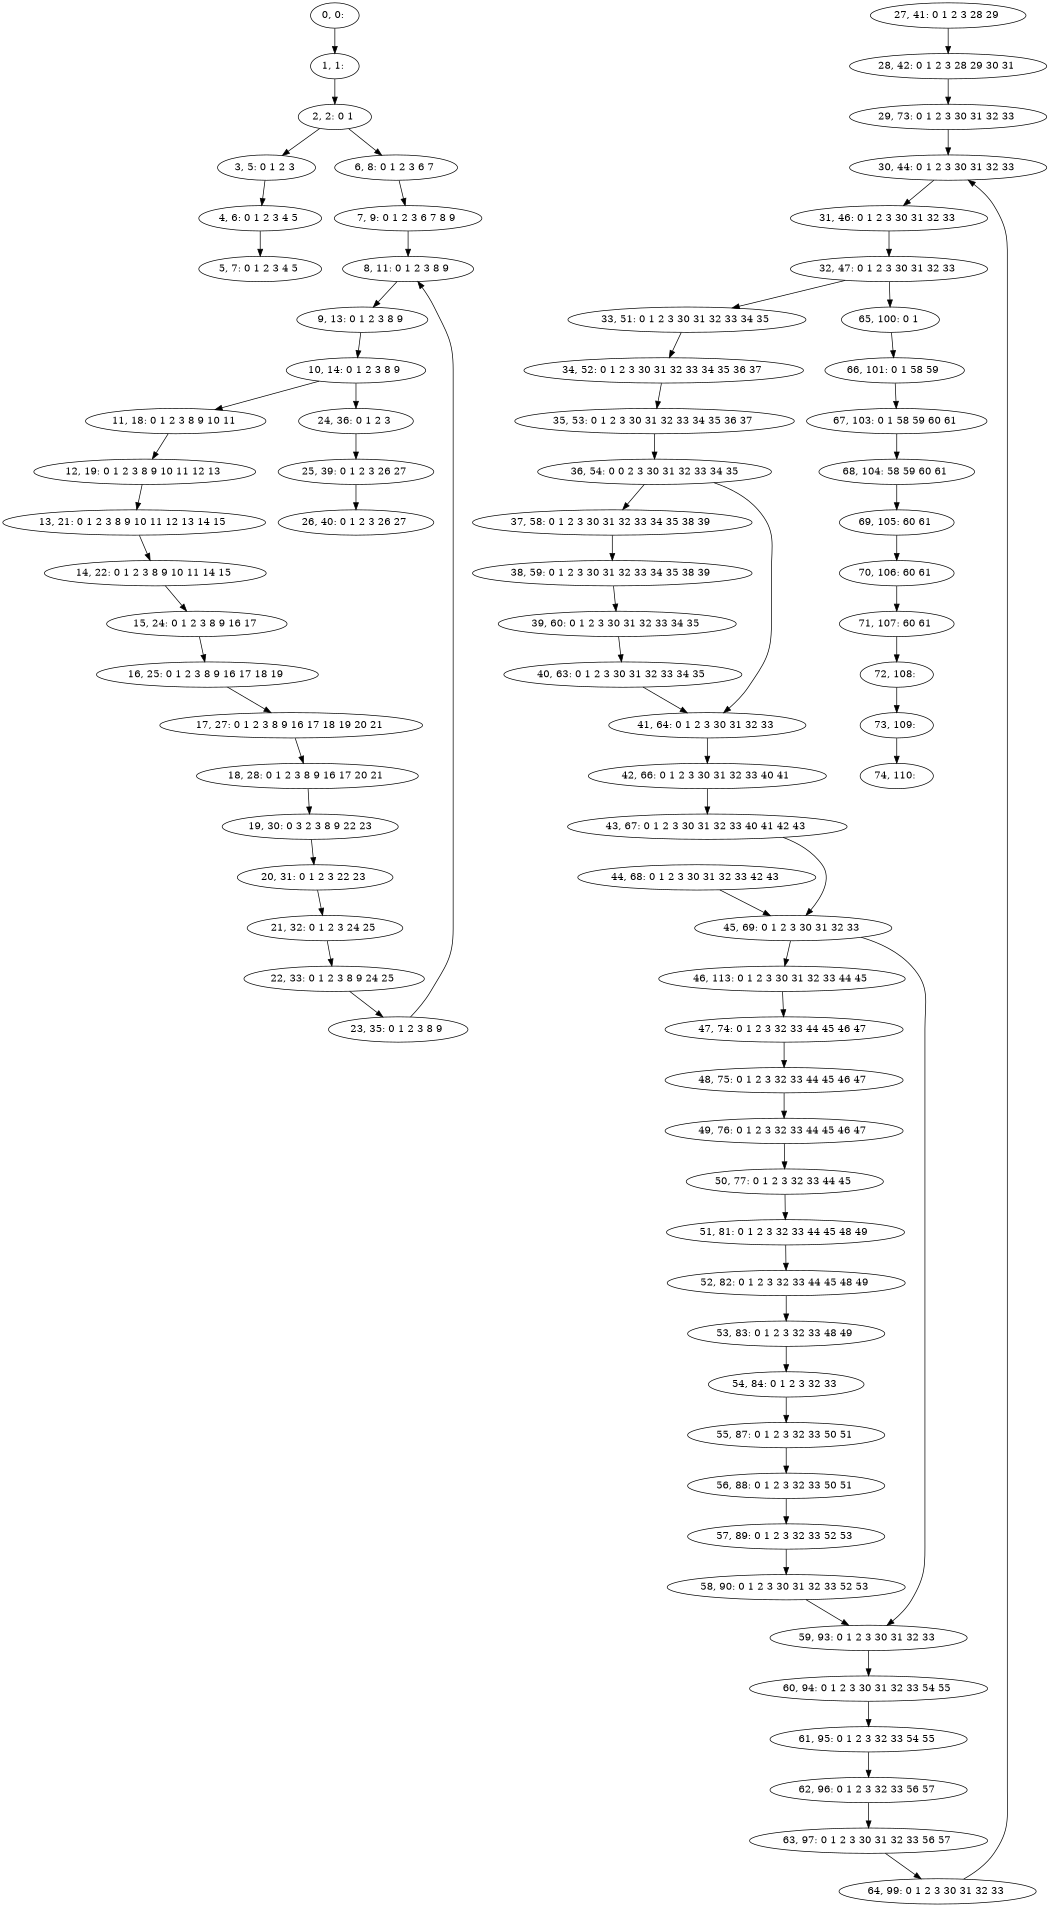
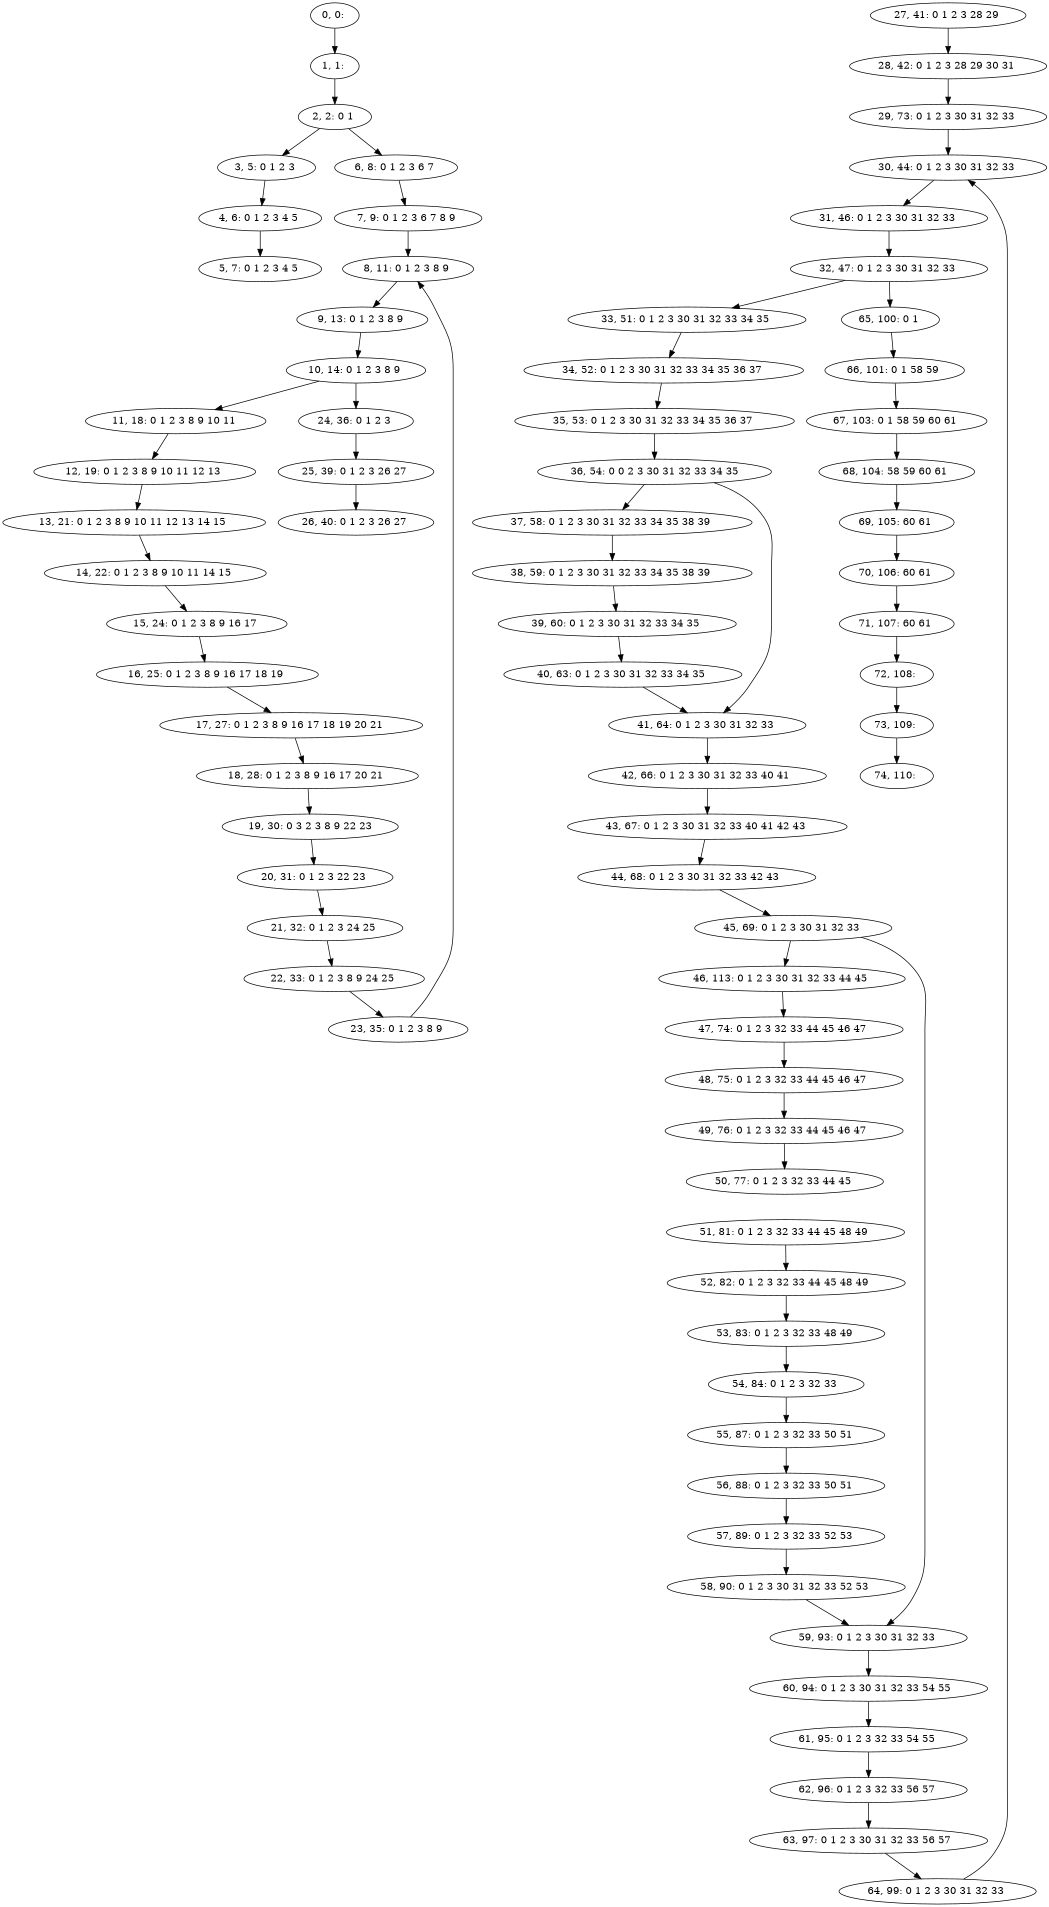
(823, 866) -> (703, 849)
(785, 1203) -> none
